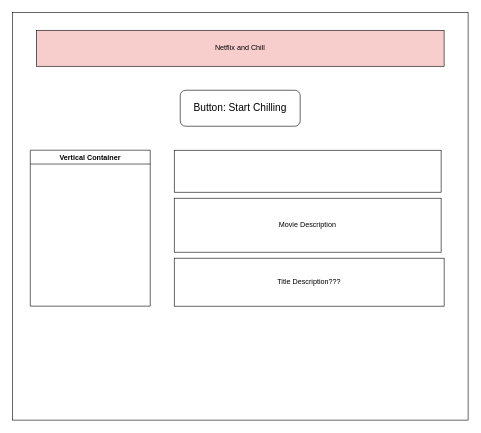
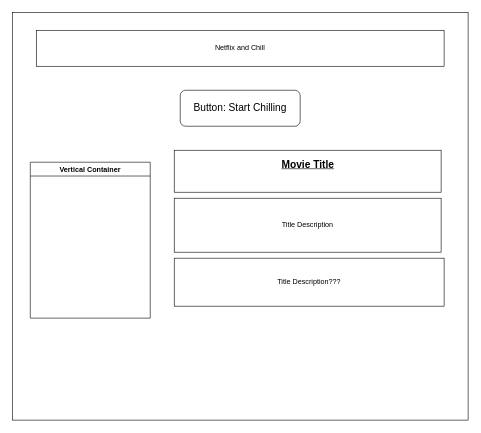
(240, 48) -> (240, 48)
none -> (308, 165)
(308, 225) -> (308, 225)
(90, 228) -> (90, 240)
